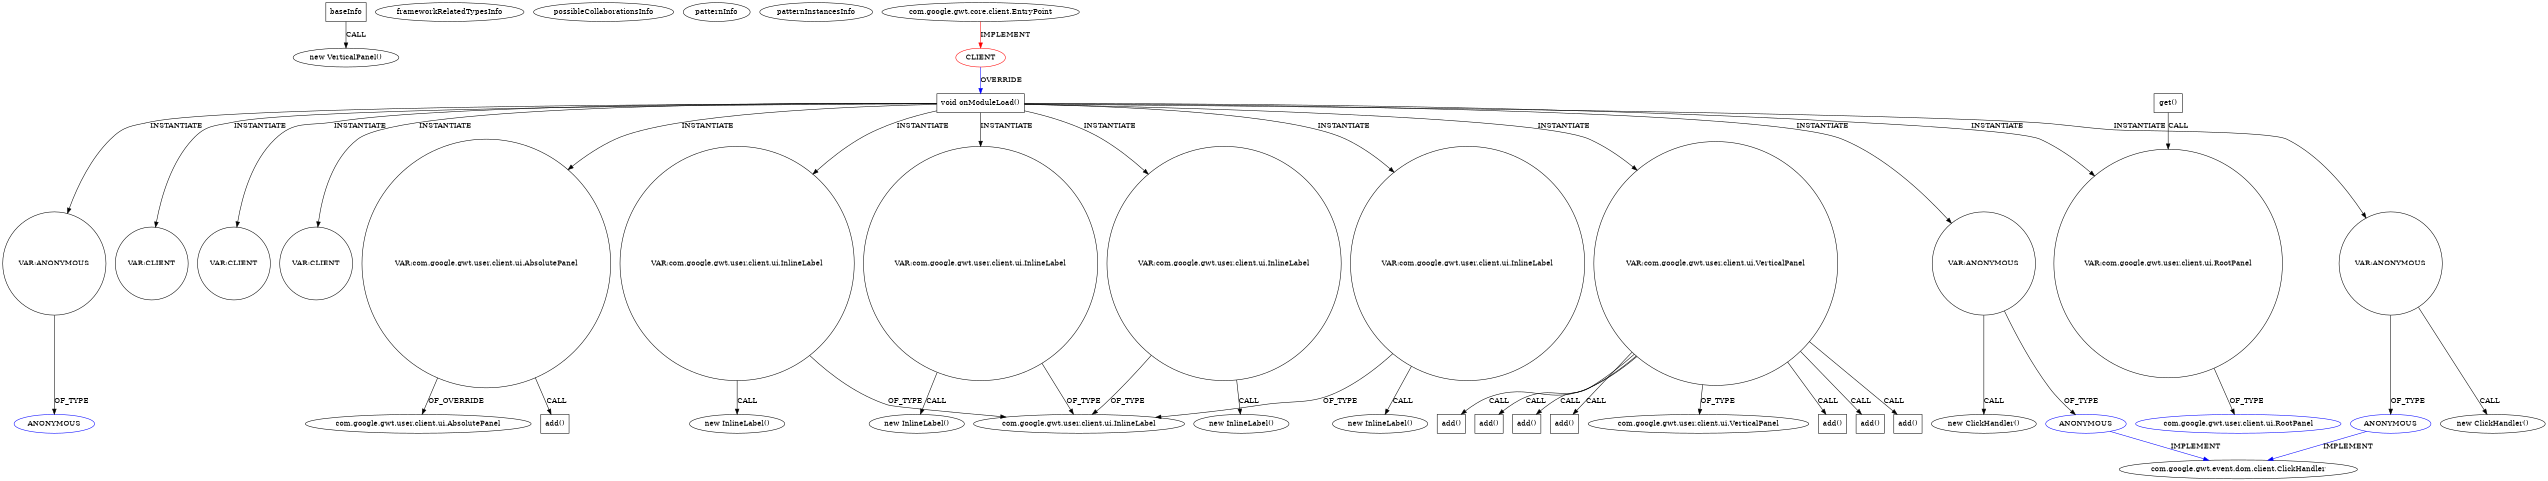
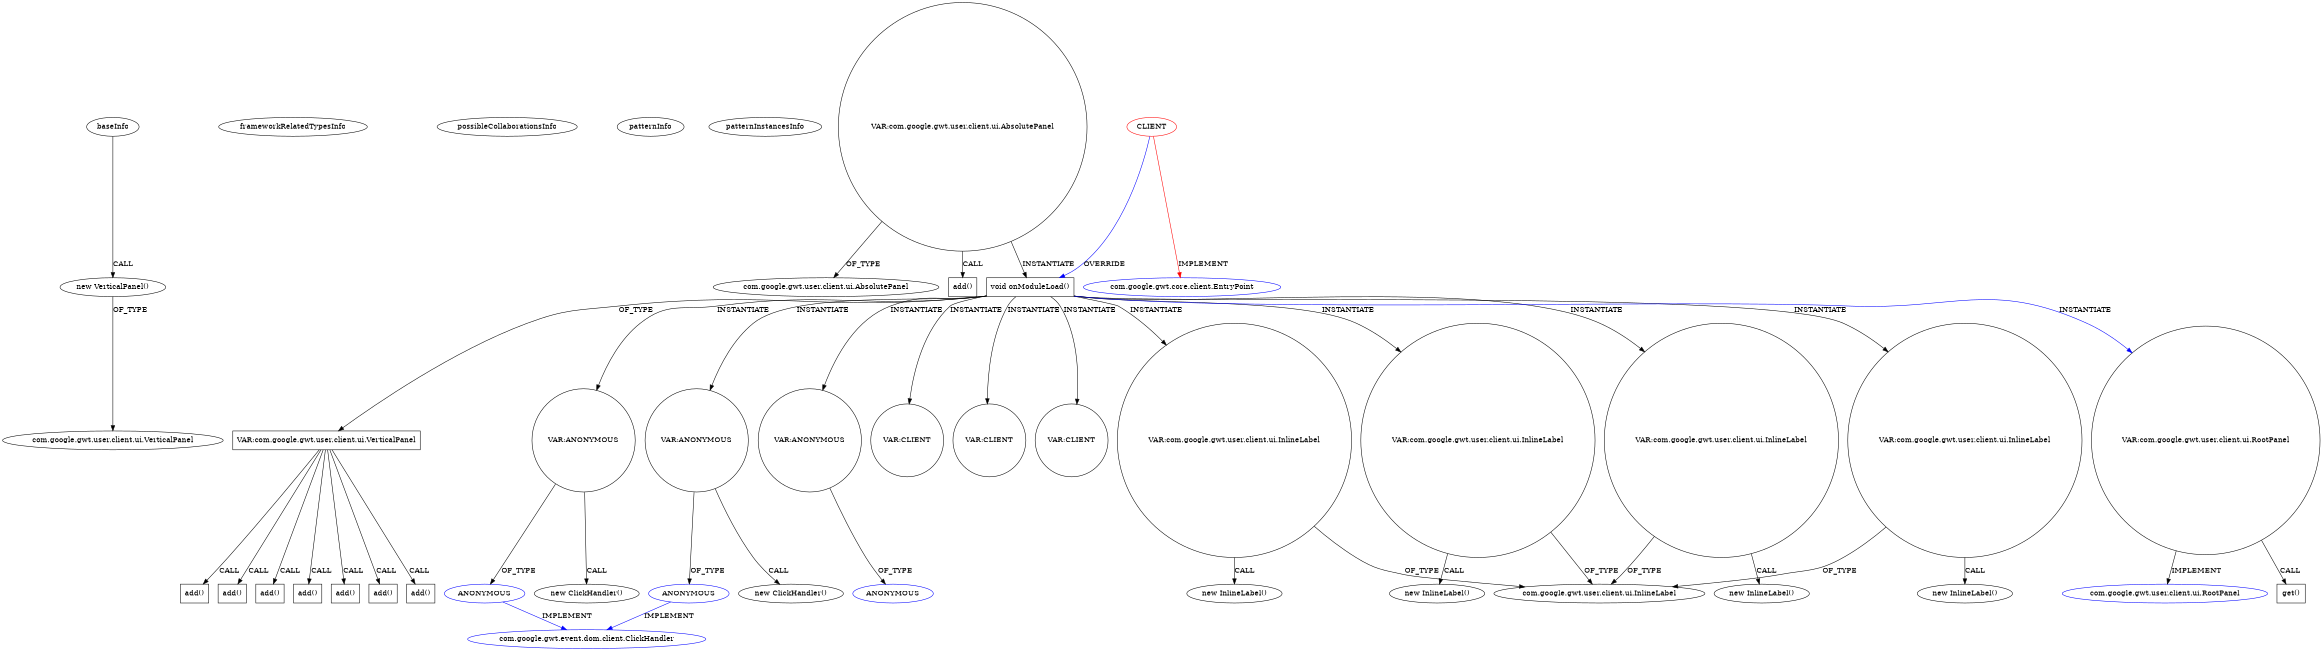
(346, 12) -> (113, 127)
(981, 12) -> (1182, 287)
(981, 32) -> (1166, 204)
(749, 114) -> (1018, 257)
(1752, 117) -> (1473, 305)
(1564, 126) -> (636, 310)
(2168, 127) -> (2272, 560)
(1716, 263) -> (327, 440)
(1701, 397) -> (113, 361)
(456, 401) -> (863, 264)
(2247, 401) -> (2197, 571)
(2238, 469) -> (587, 639)
